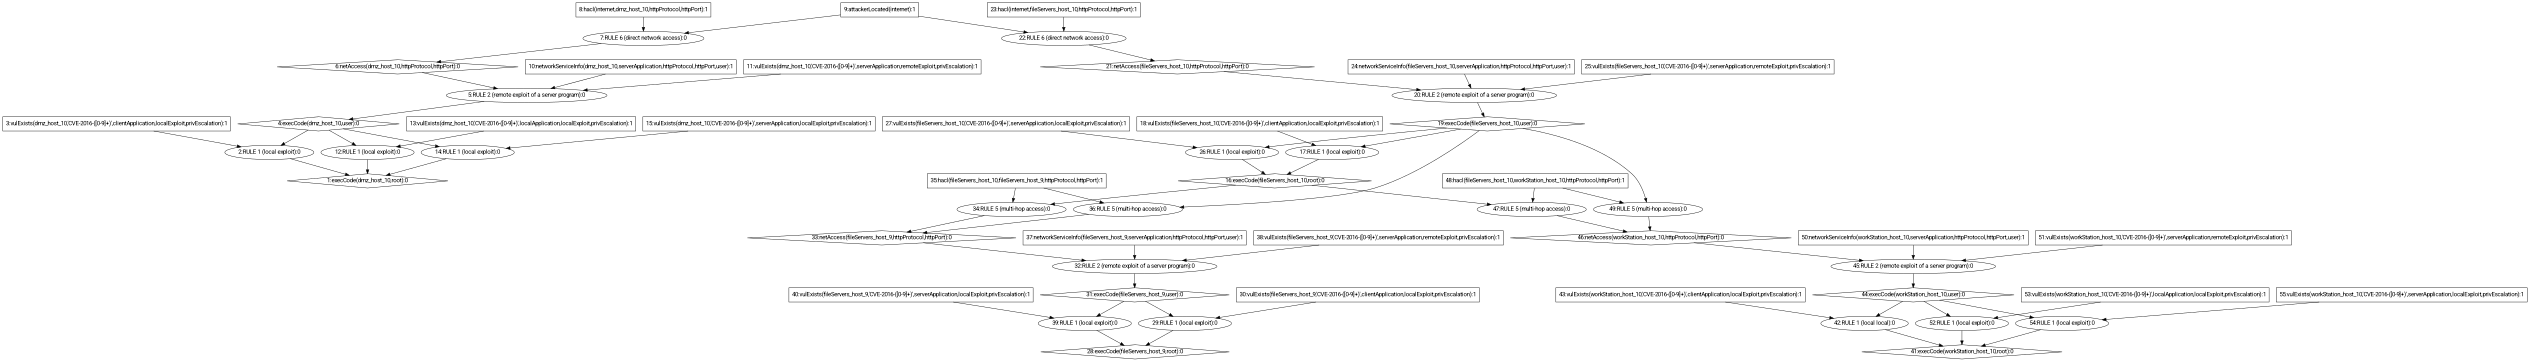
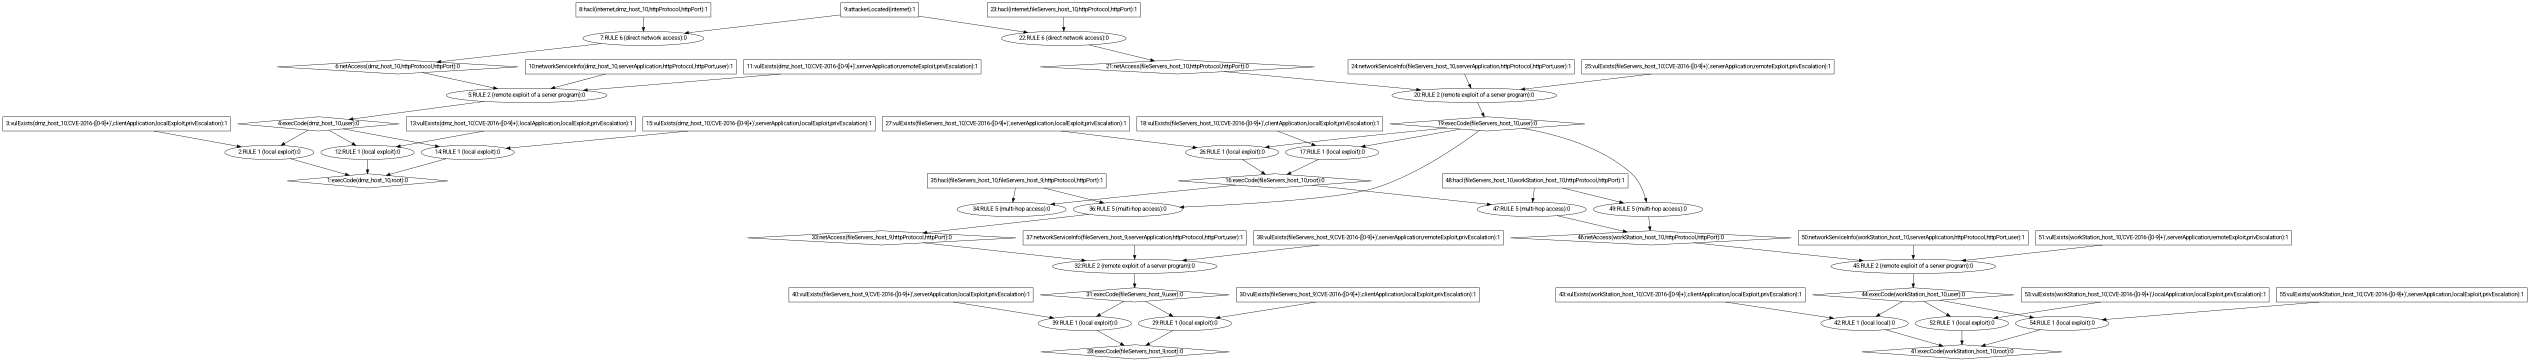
(948, 223) -> none
